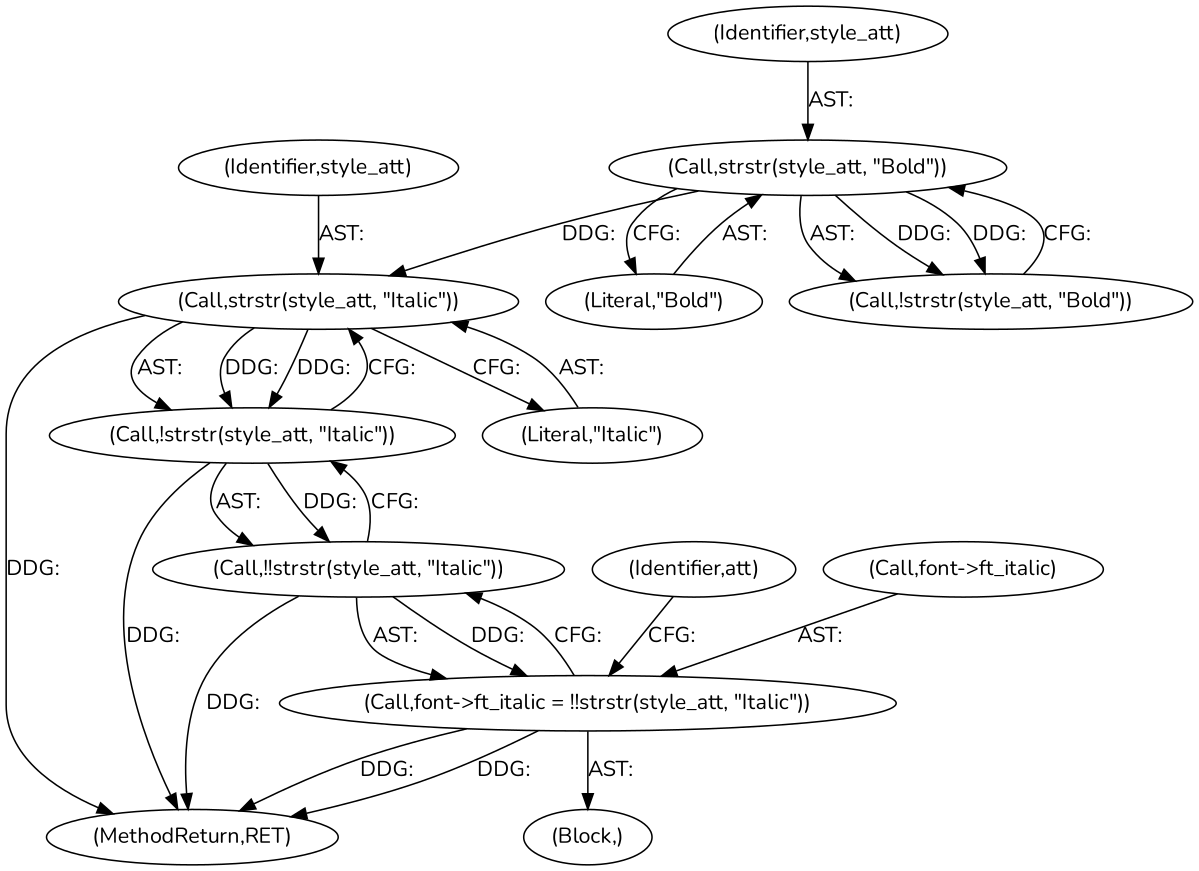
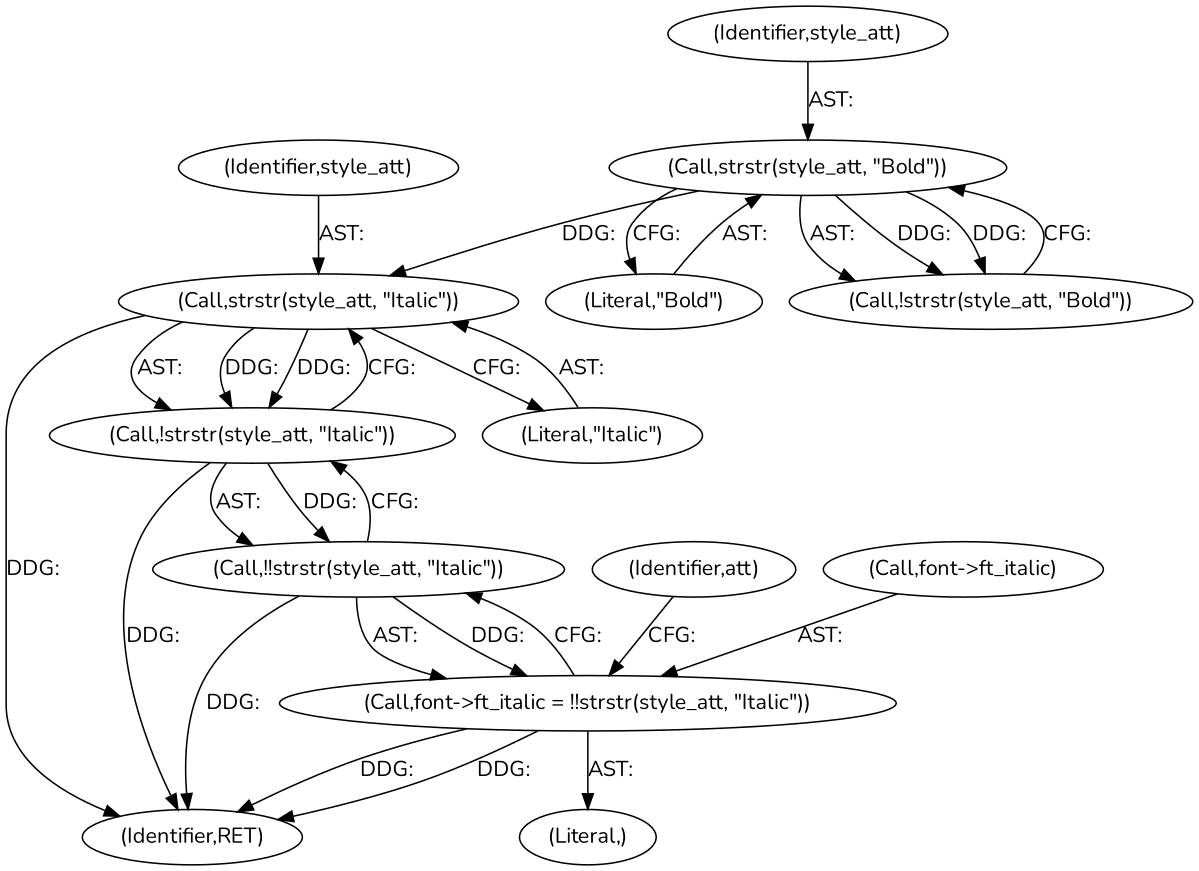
(192, 837) -> (192, 837)
(588, 837) -> (588, 837)
